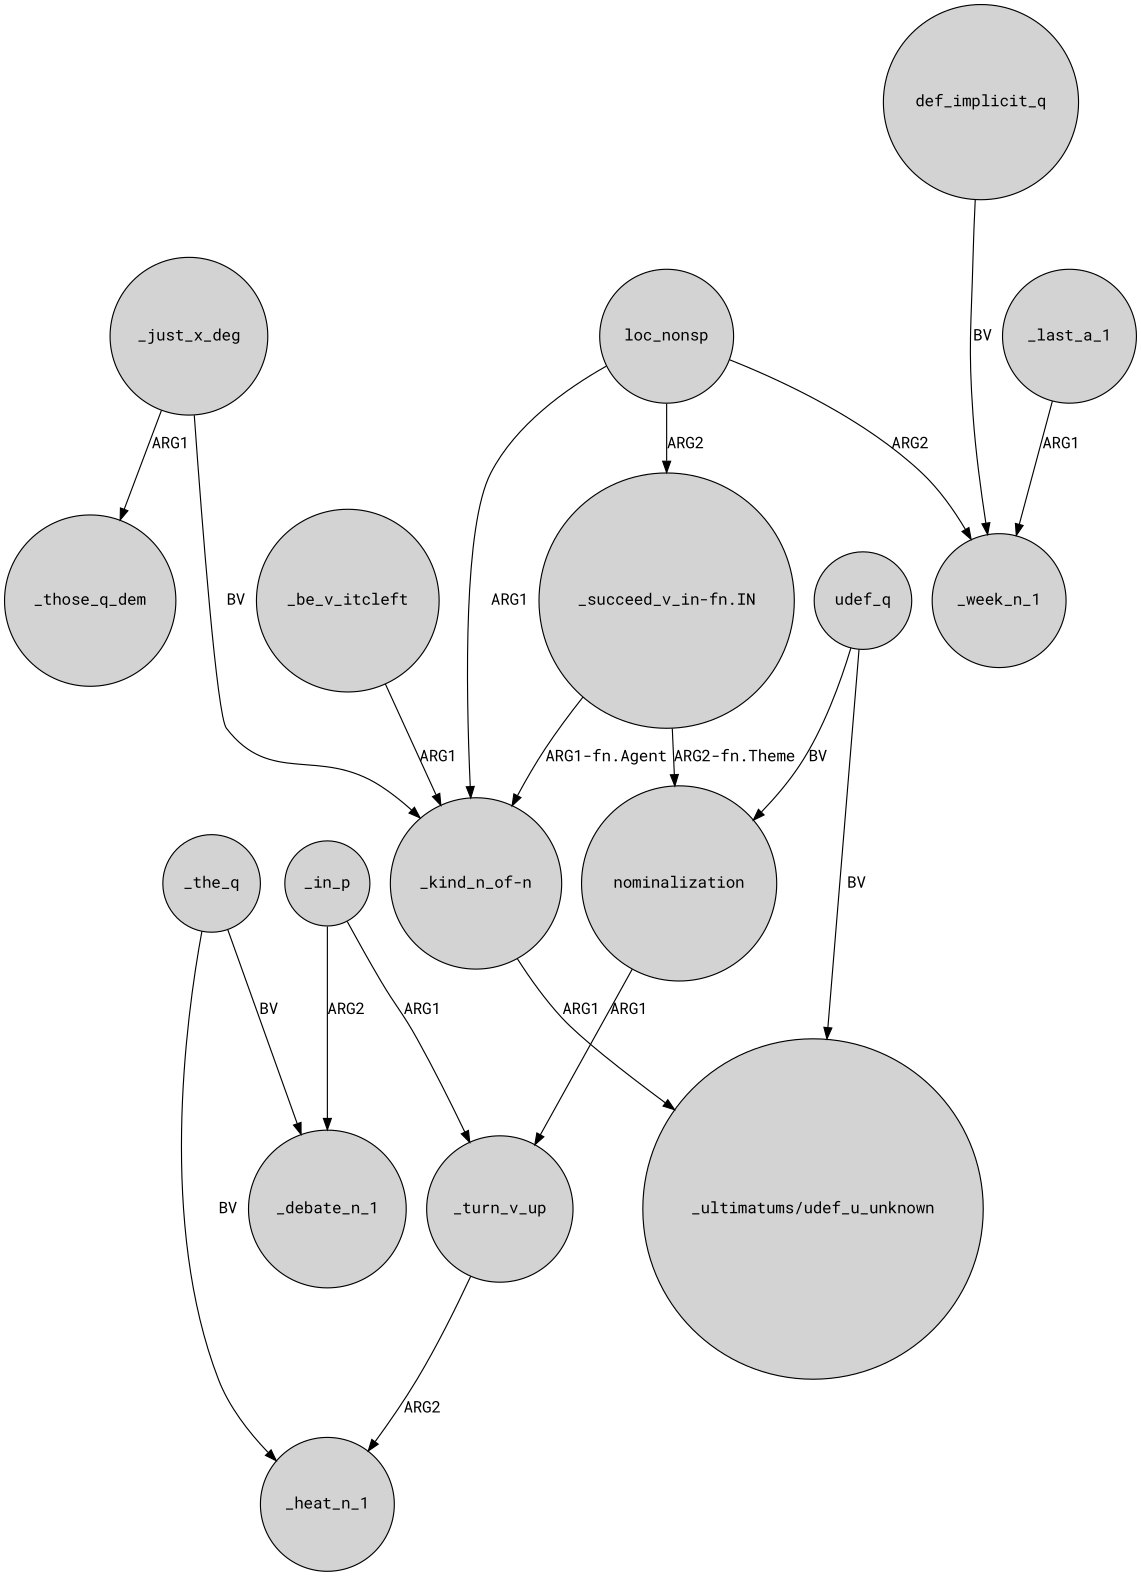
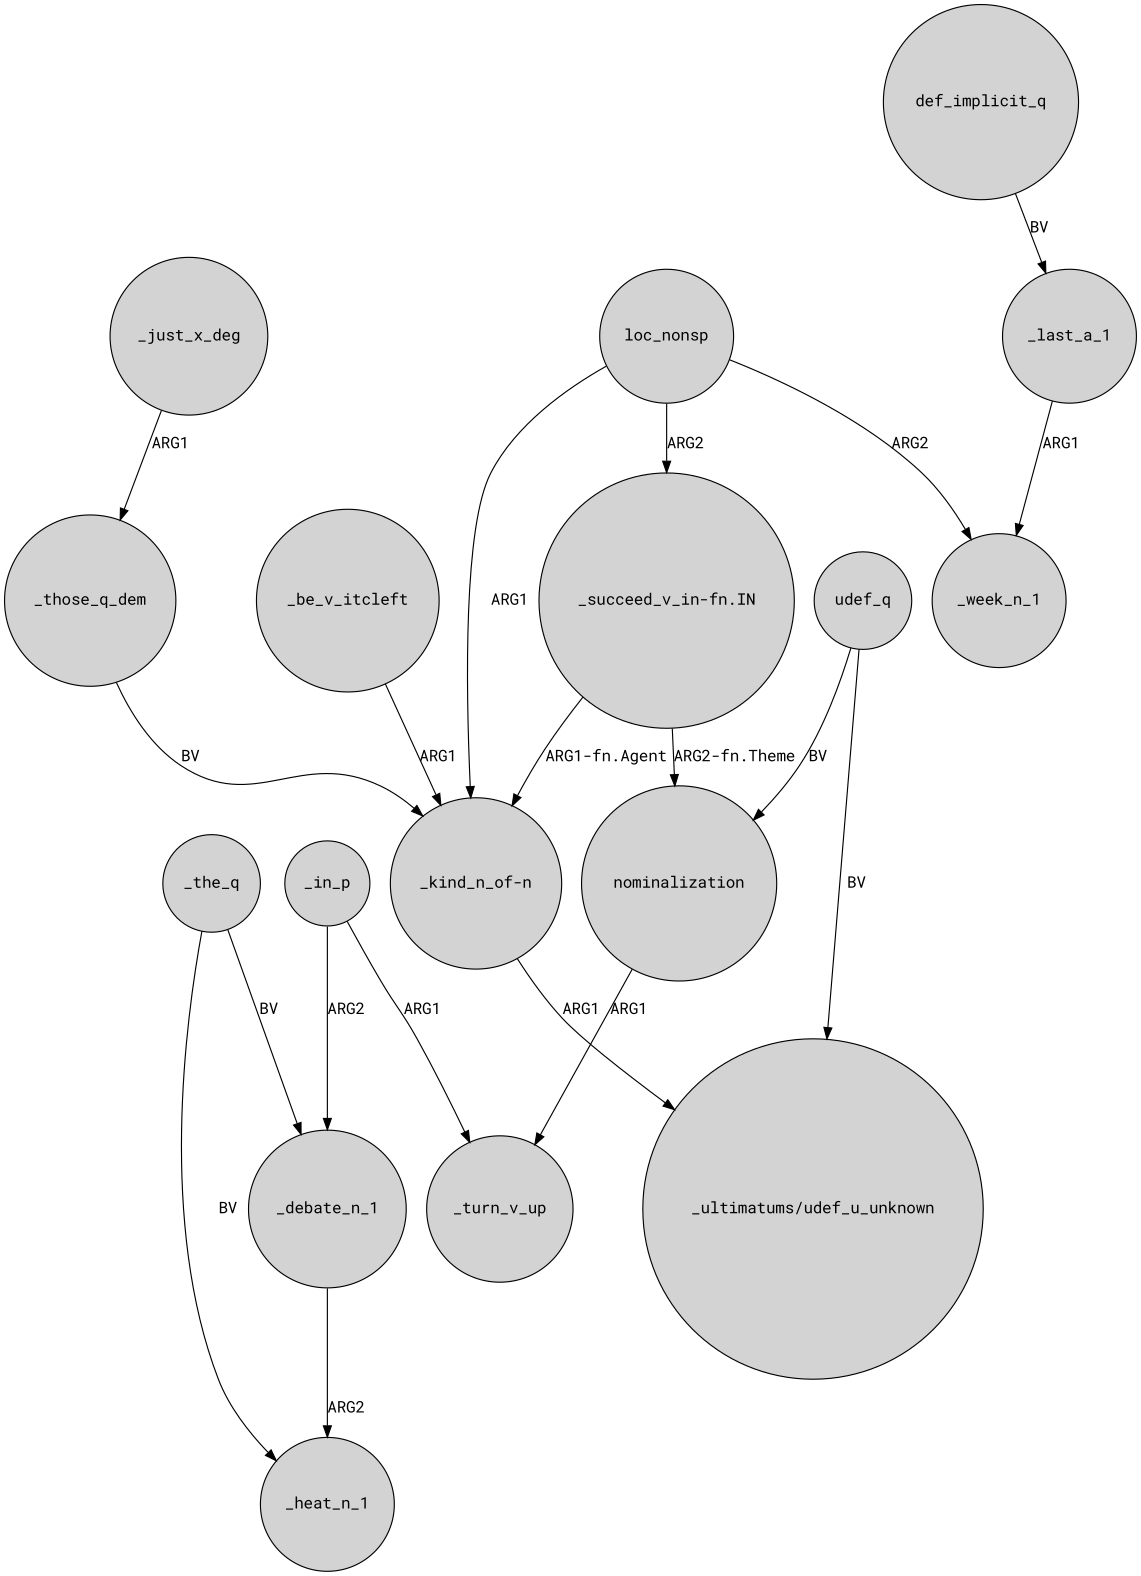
(971, 362) -> (1029, 228)
(217, 676) -> (247, 784)
(427, 1361) -> (327, 1357)
